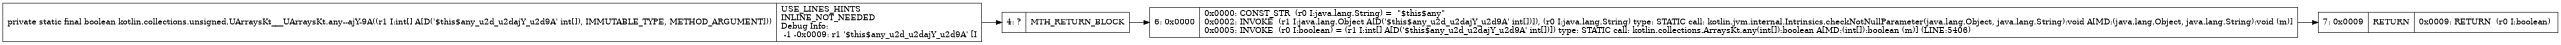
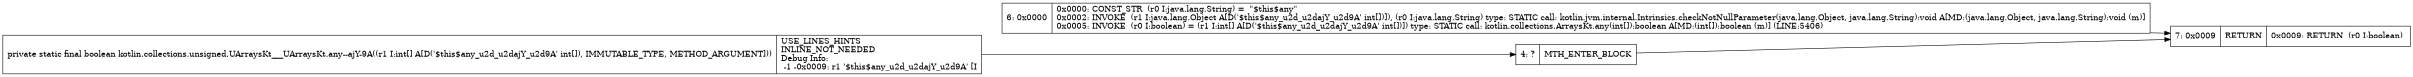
(1078, 22) -> (1588, 54)
(1137, 22) -> (1901, 46)
